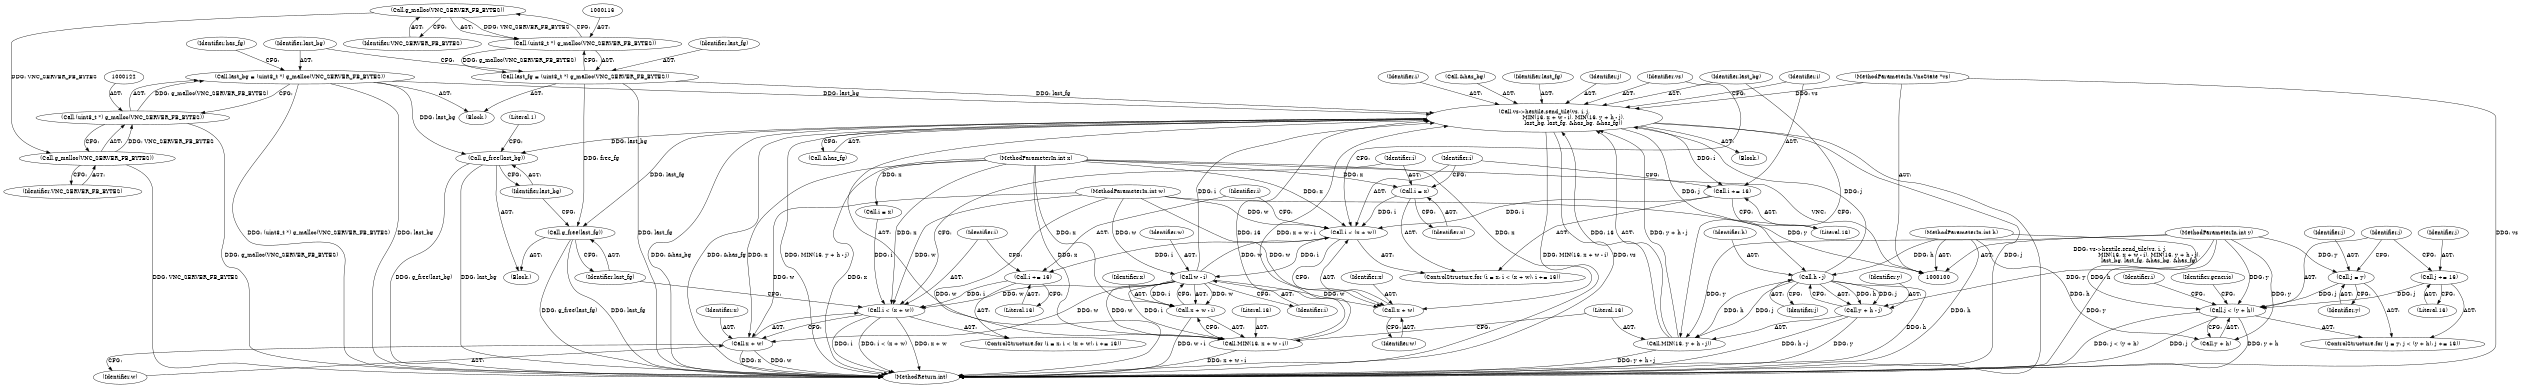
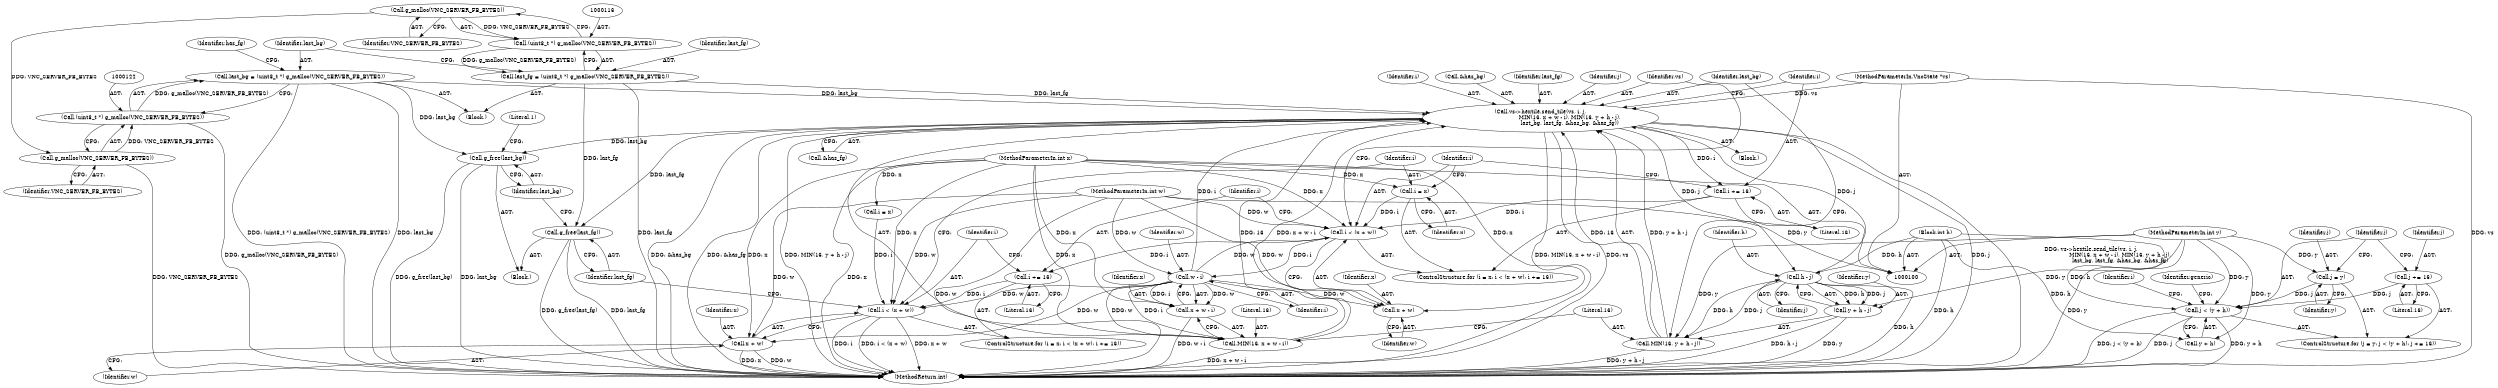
(602, 158) -> (601, 158)
(1820, 212) -> (1816, 212)
(1962, 233) -> (1936, 233)
